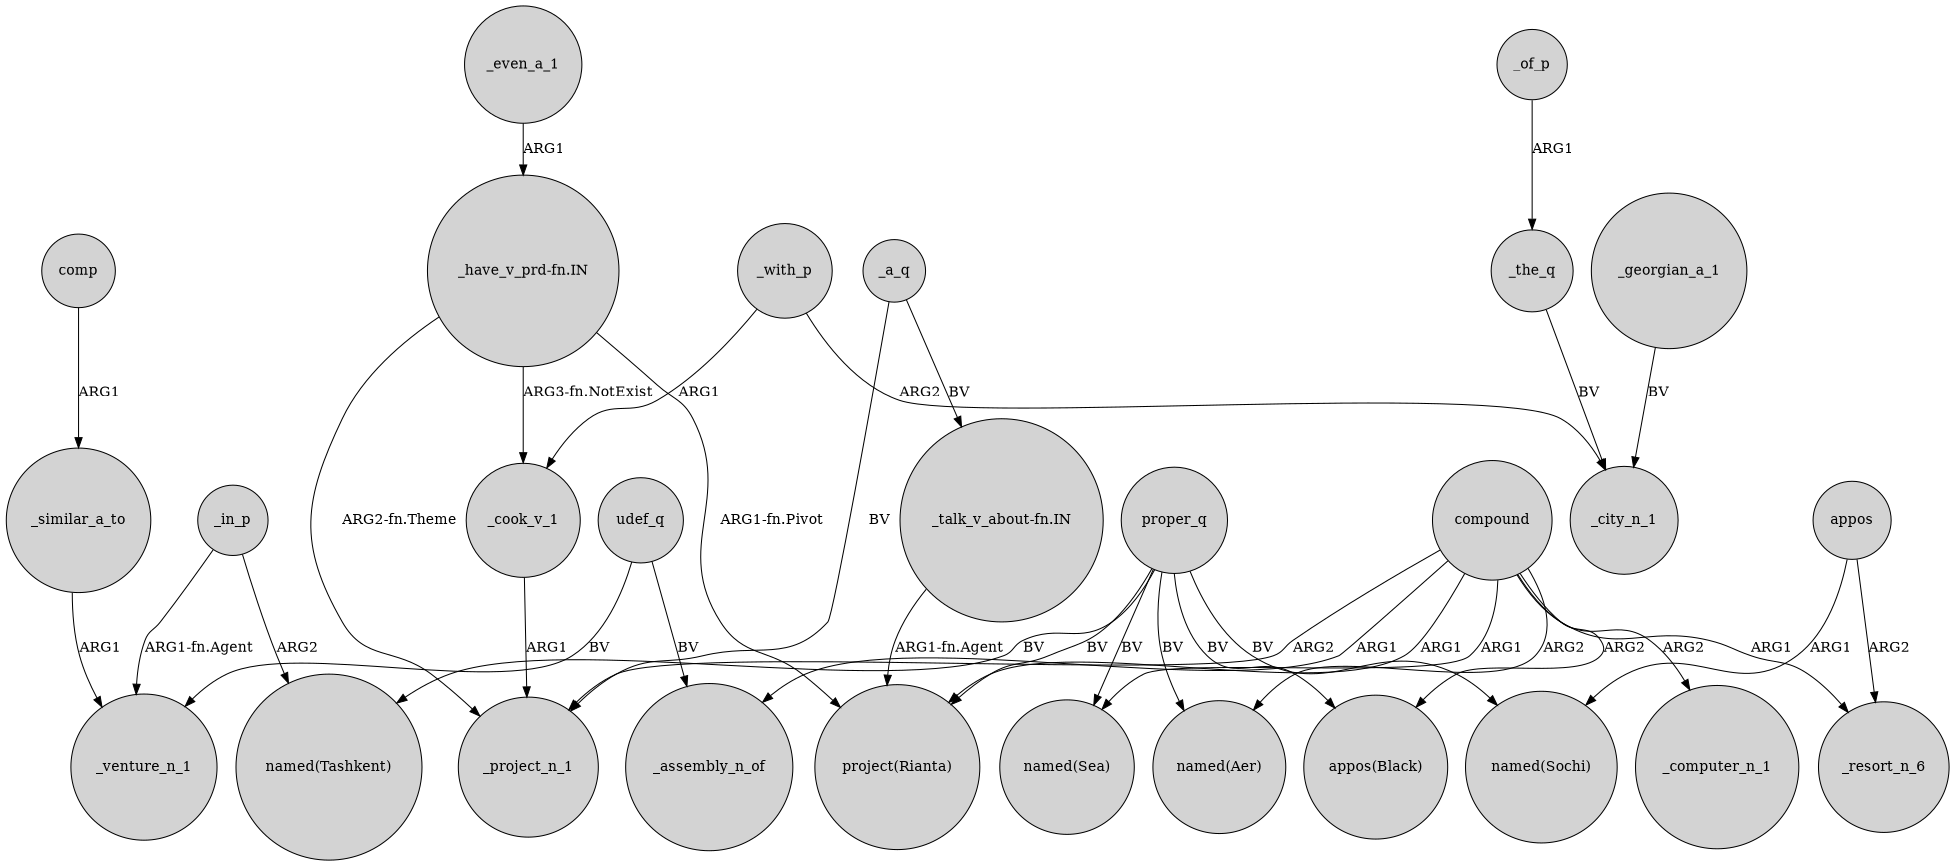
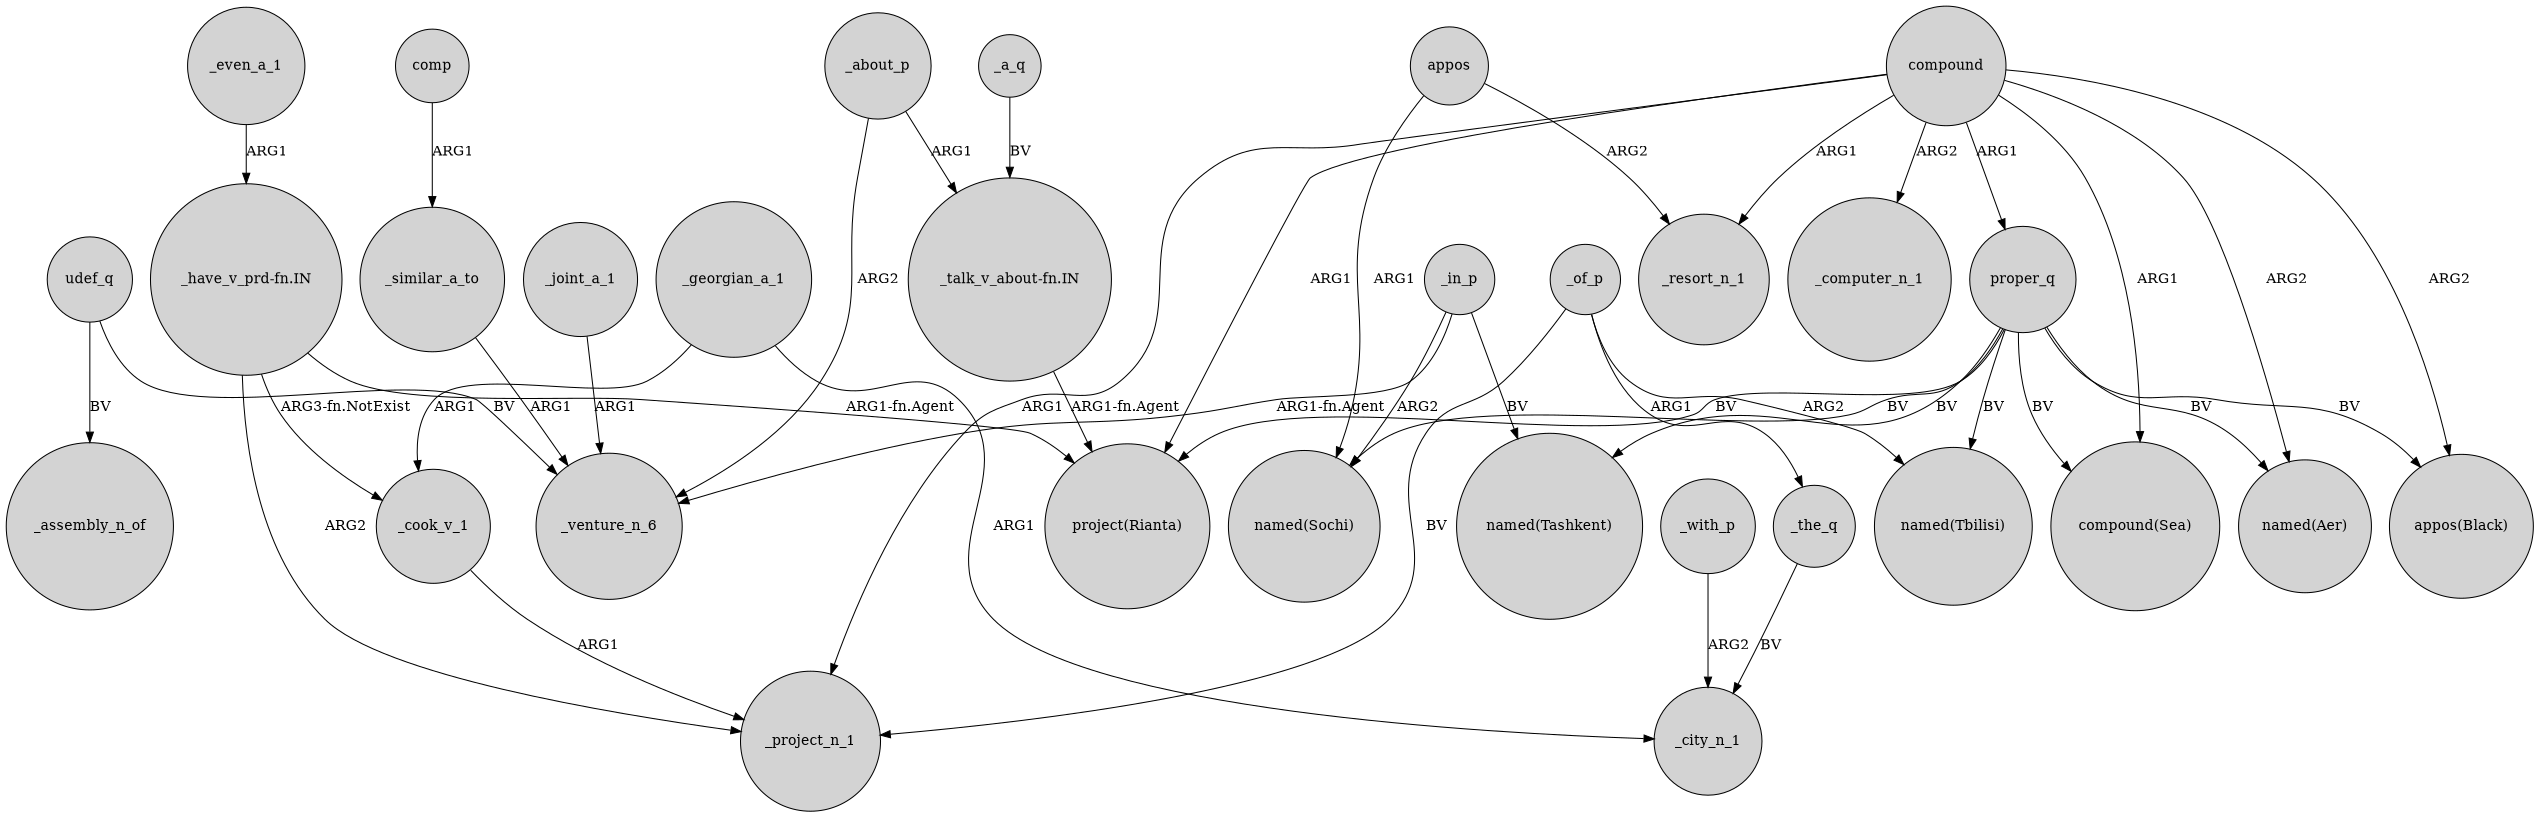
none -> (878, 66)
none -> (581, 280)
none -> (1404, 392)
(1658, 393) -> (1014, 526)
(661, 398) -> (536, 385)
(400, 520) -> (346, 526)
(772, 520) -> (900, 407)
none -> (1953, 526)
(835, 595) -> (1333, 652)
(298, 648) -> (1517, 407)
(1314, 648) -> (1043, 407)
(1124, 667) -> (1984, 171)
(144, 767) -> (609, 526)
(1067, 767) -> (2135, 526)
(1884, 767) -> (1704, 280)
